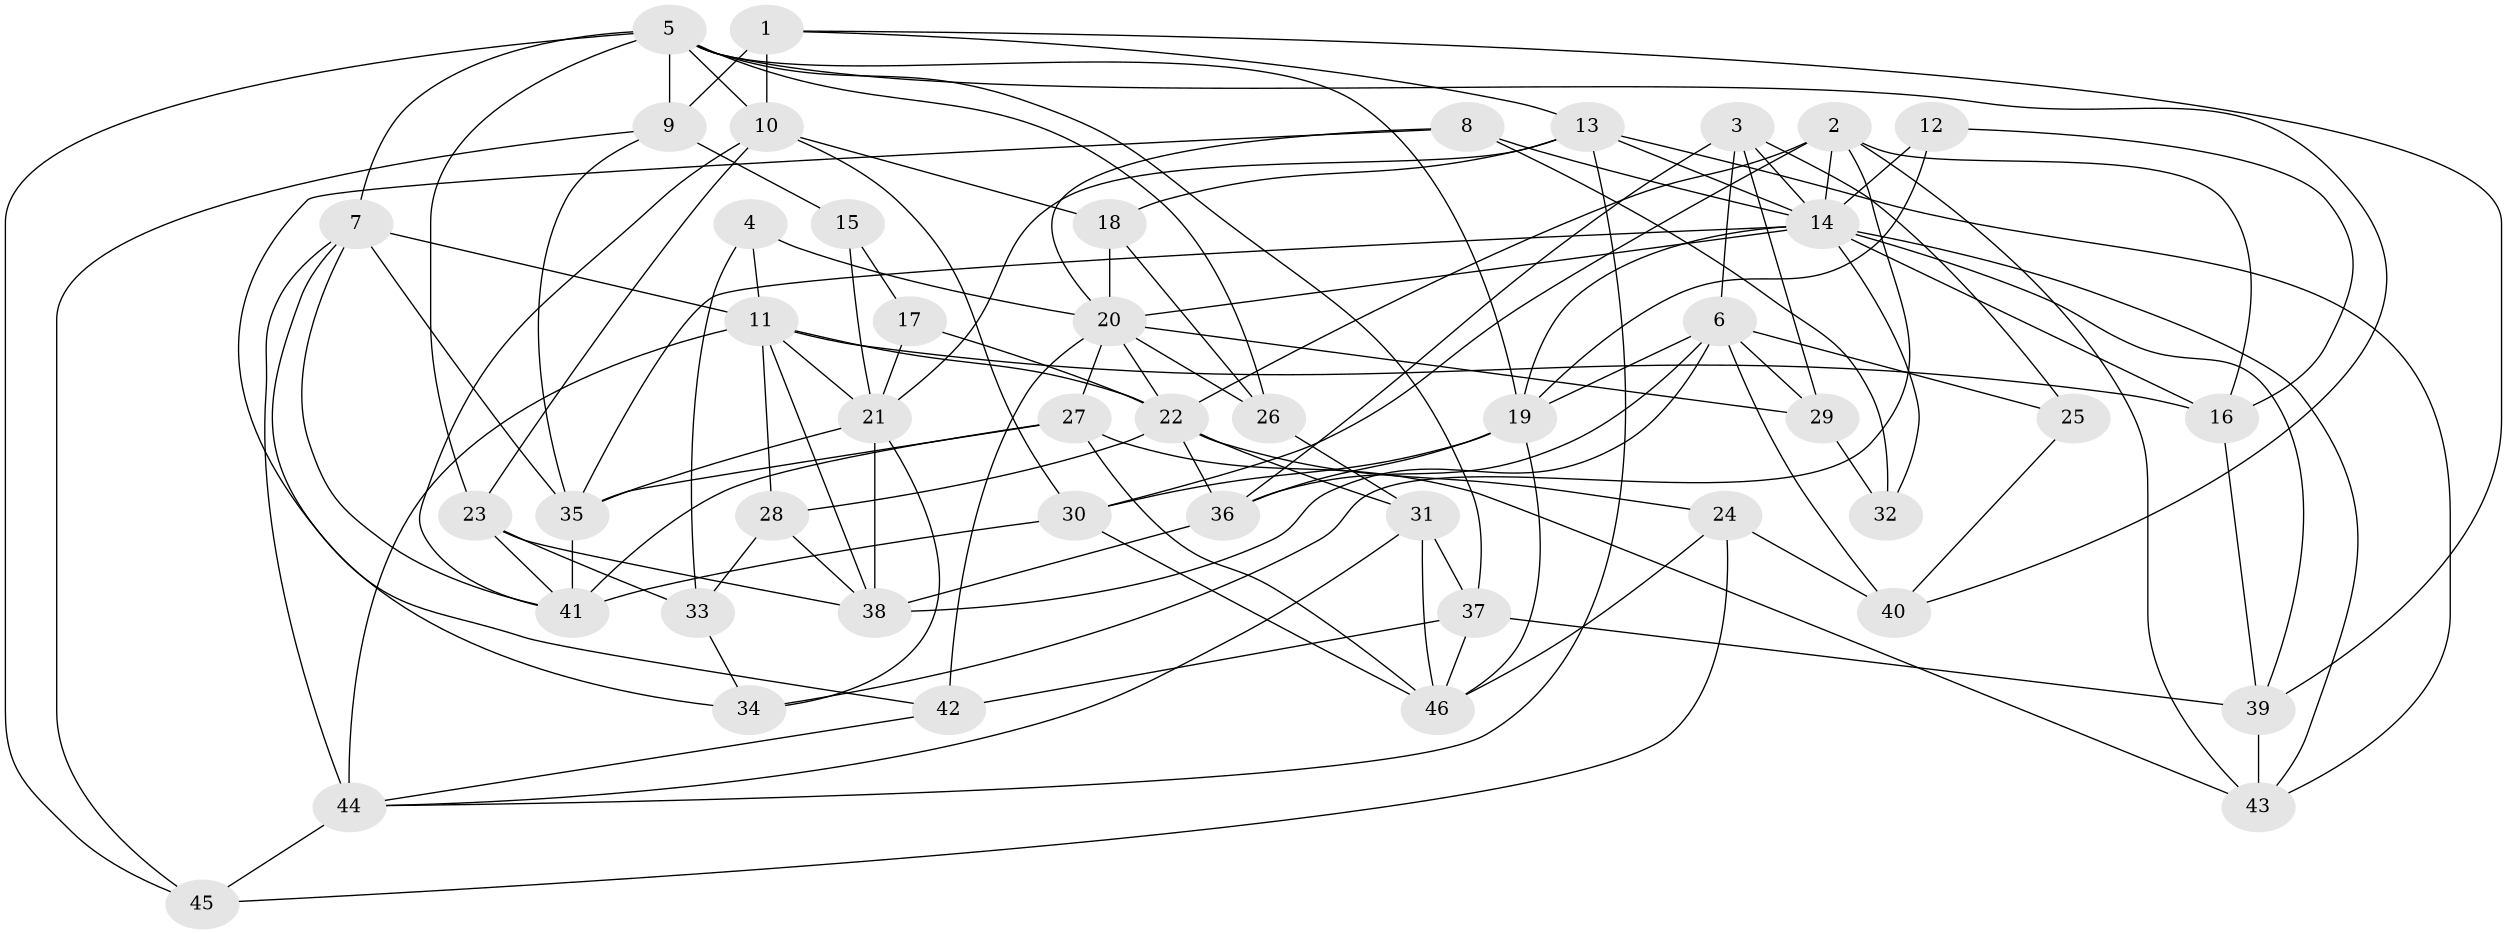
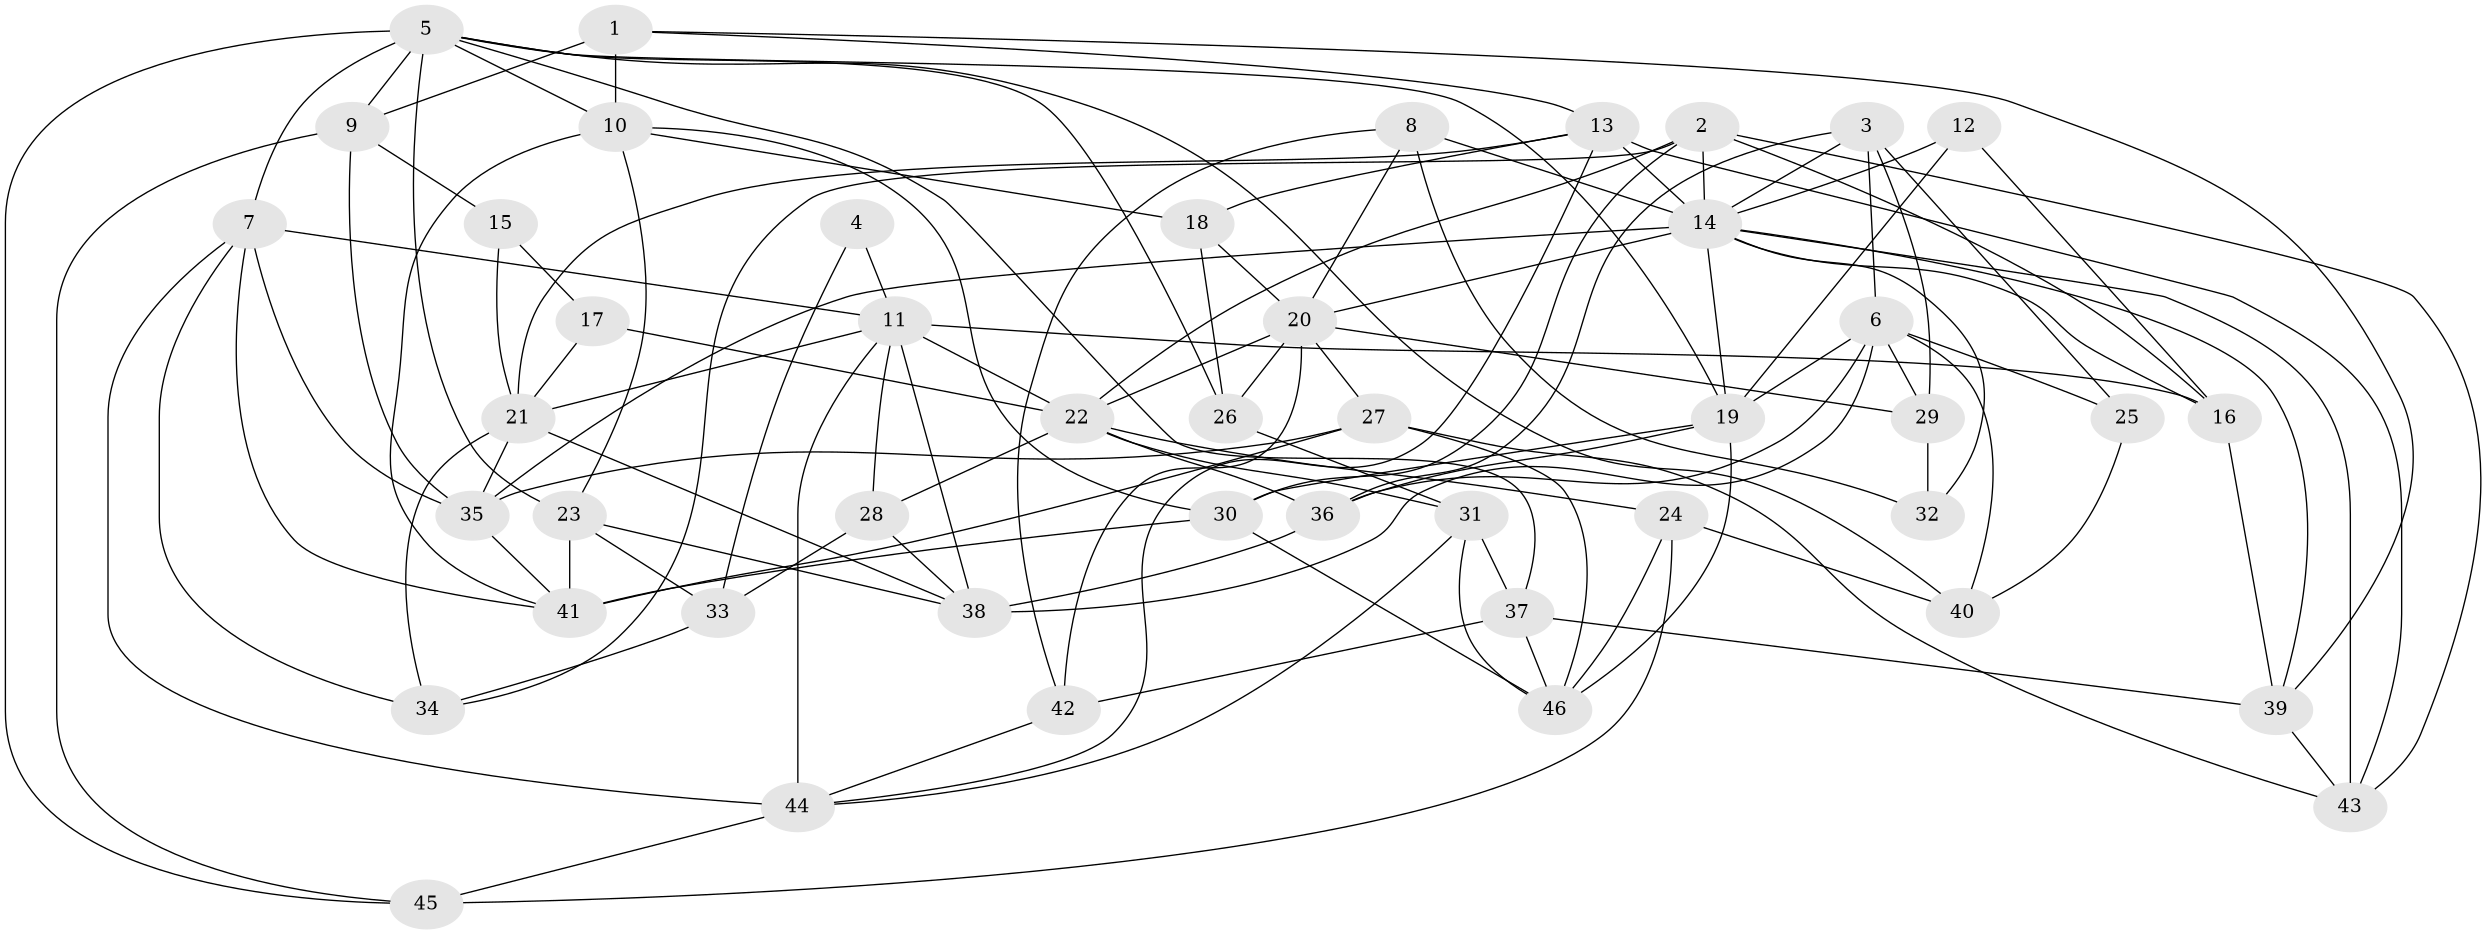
(925, 284) -> none
